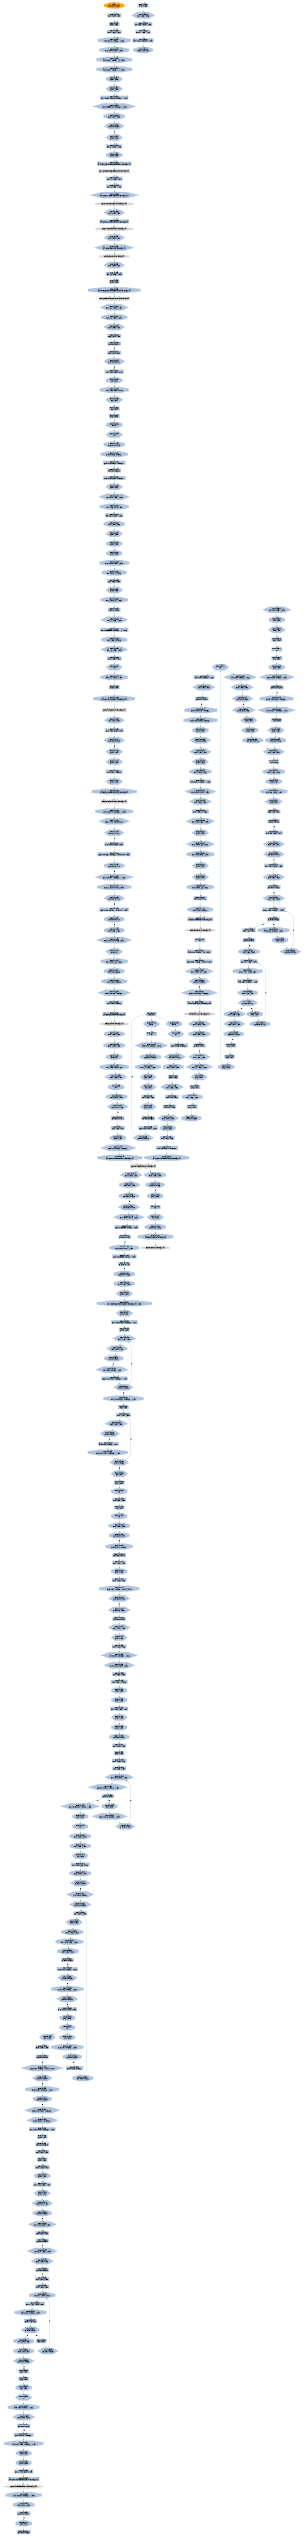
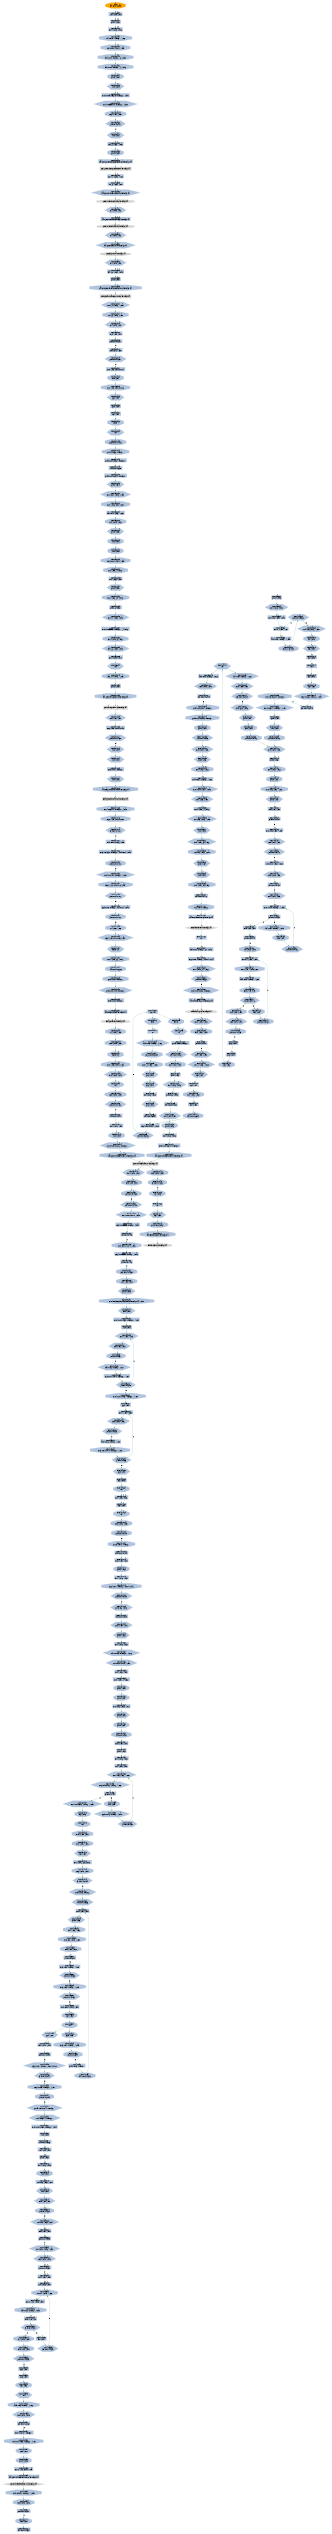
none -> (298, 617)
(277, 692) -> (292, 702)
(114, 821) -> (116, 819)
